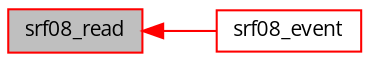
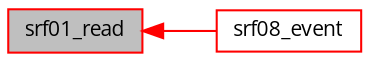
(75, 31) -> (75, 31)
